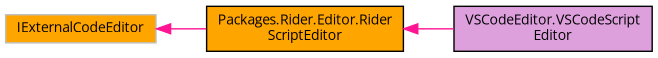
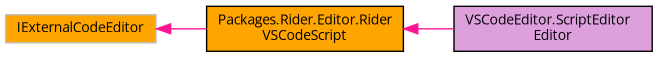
(305, 29) -> (305, 29)
(553, 29) -> (553, 29)
